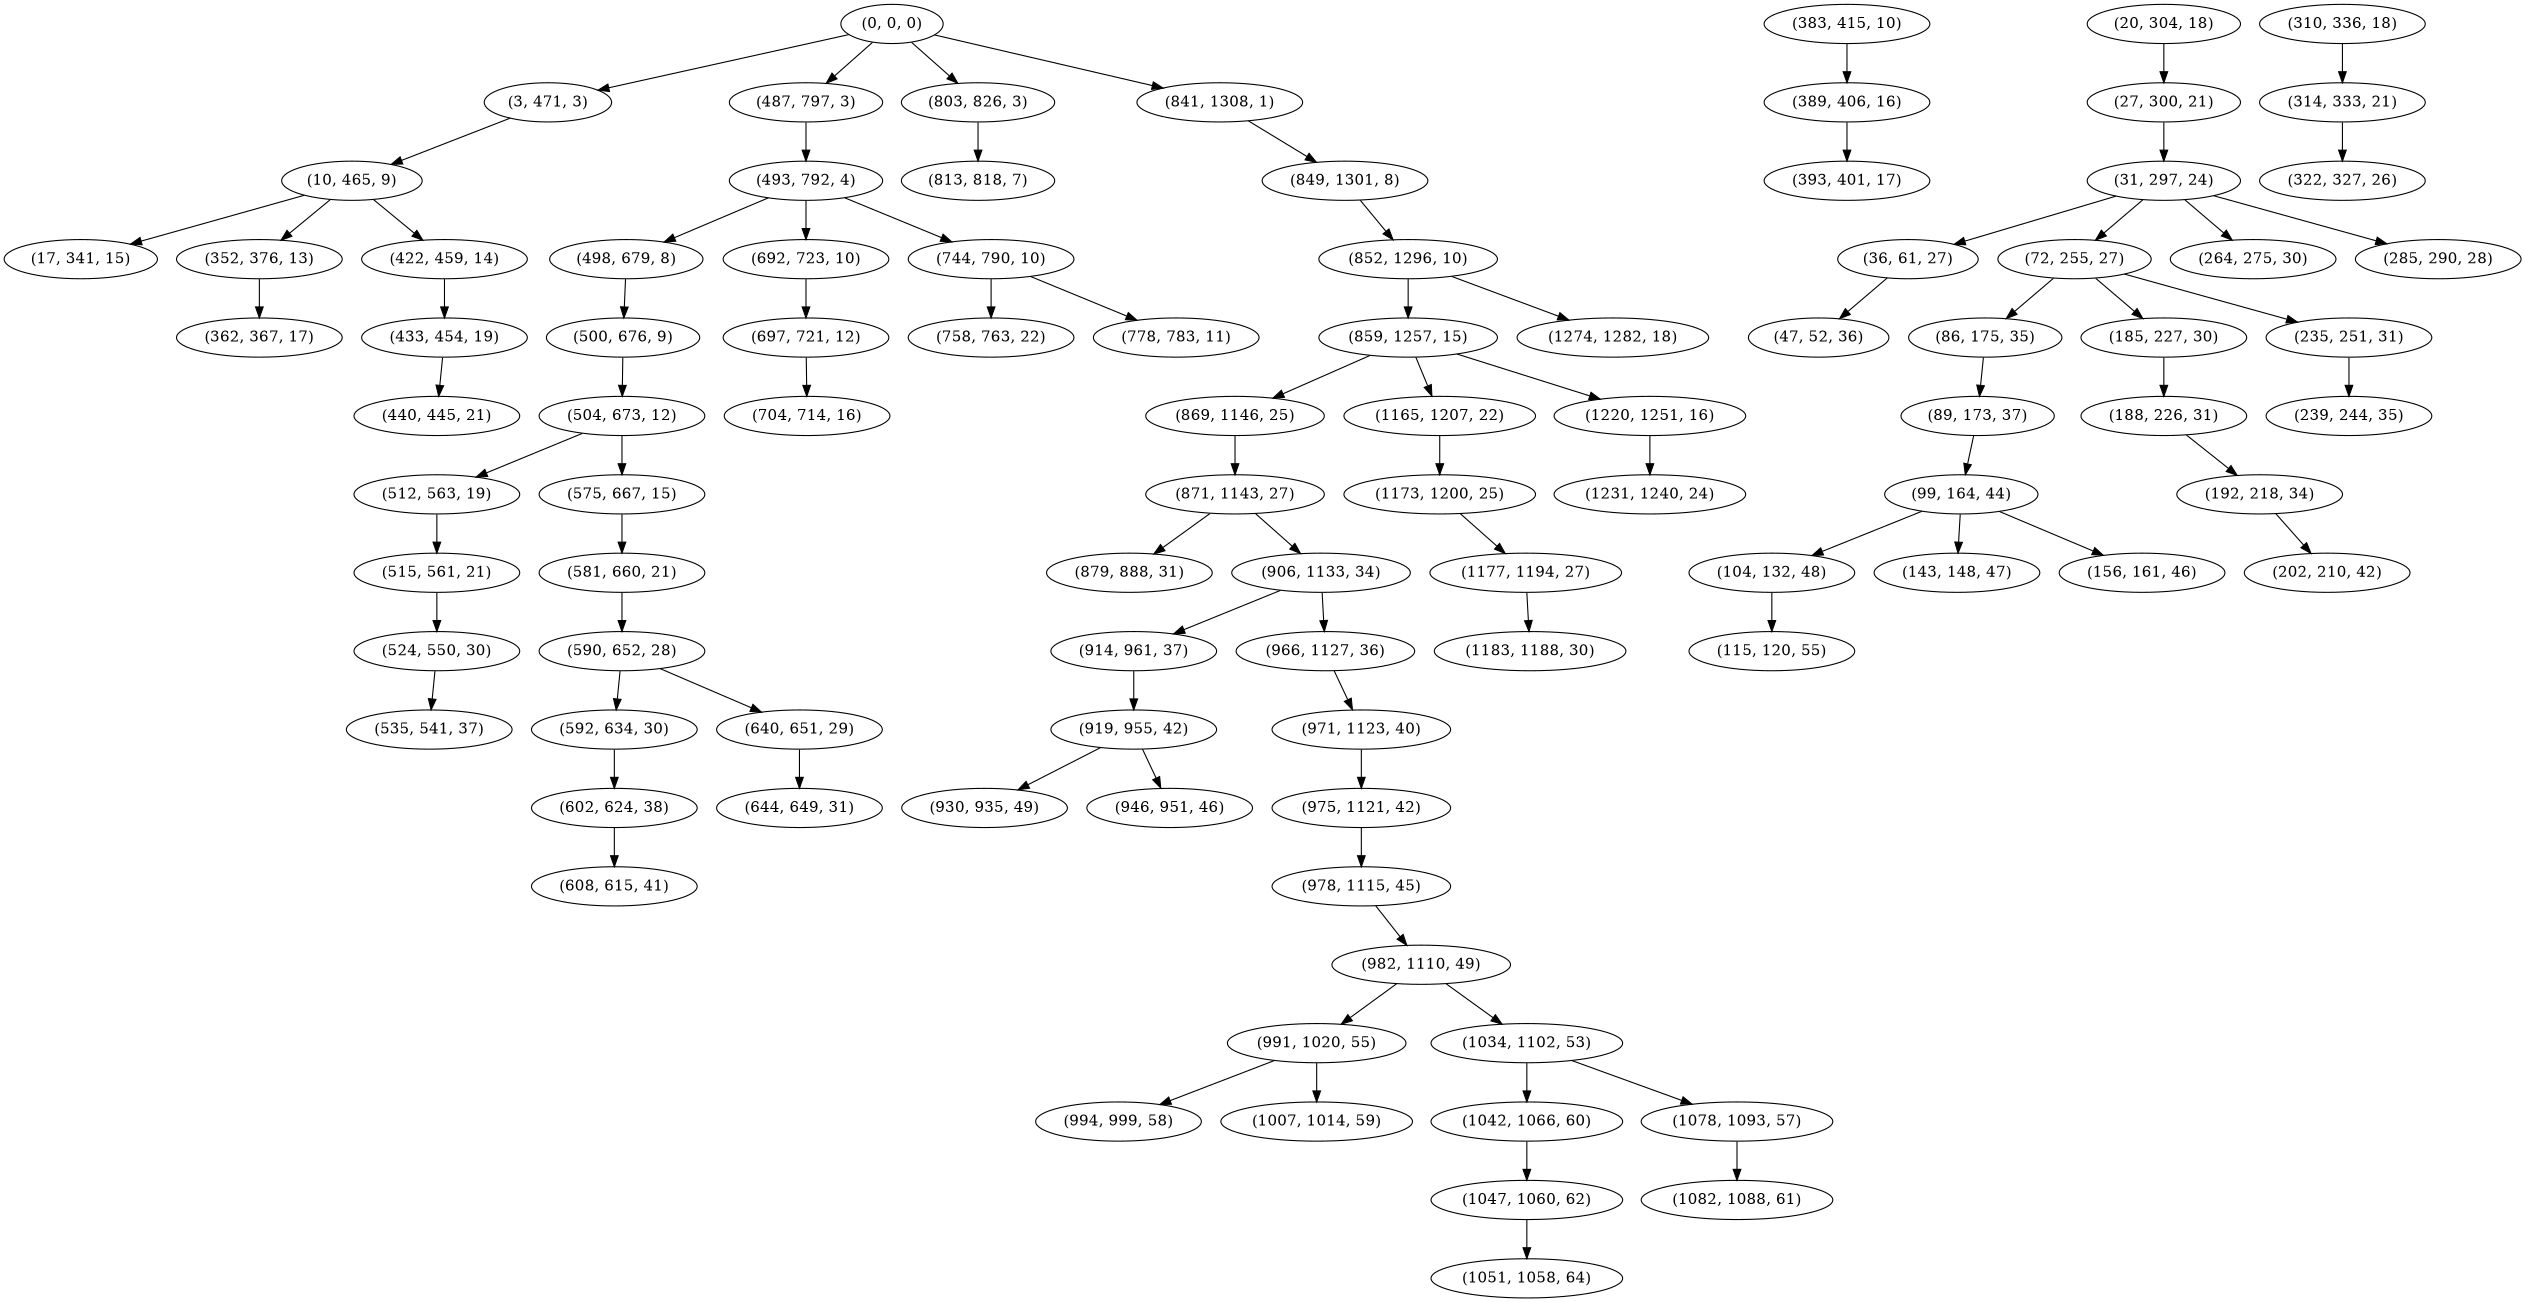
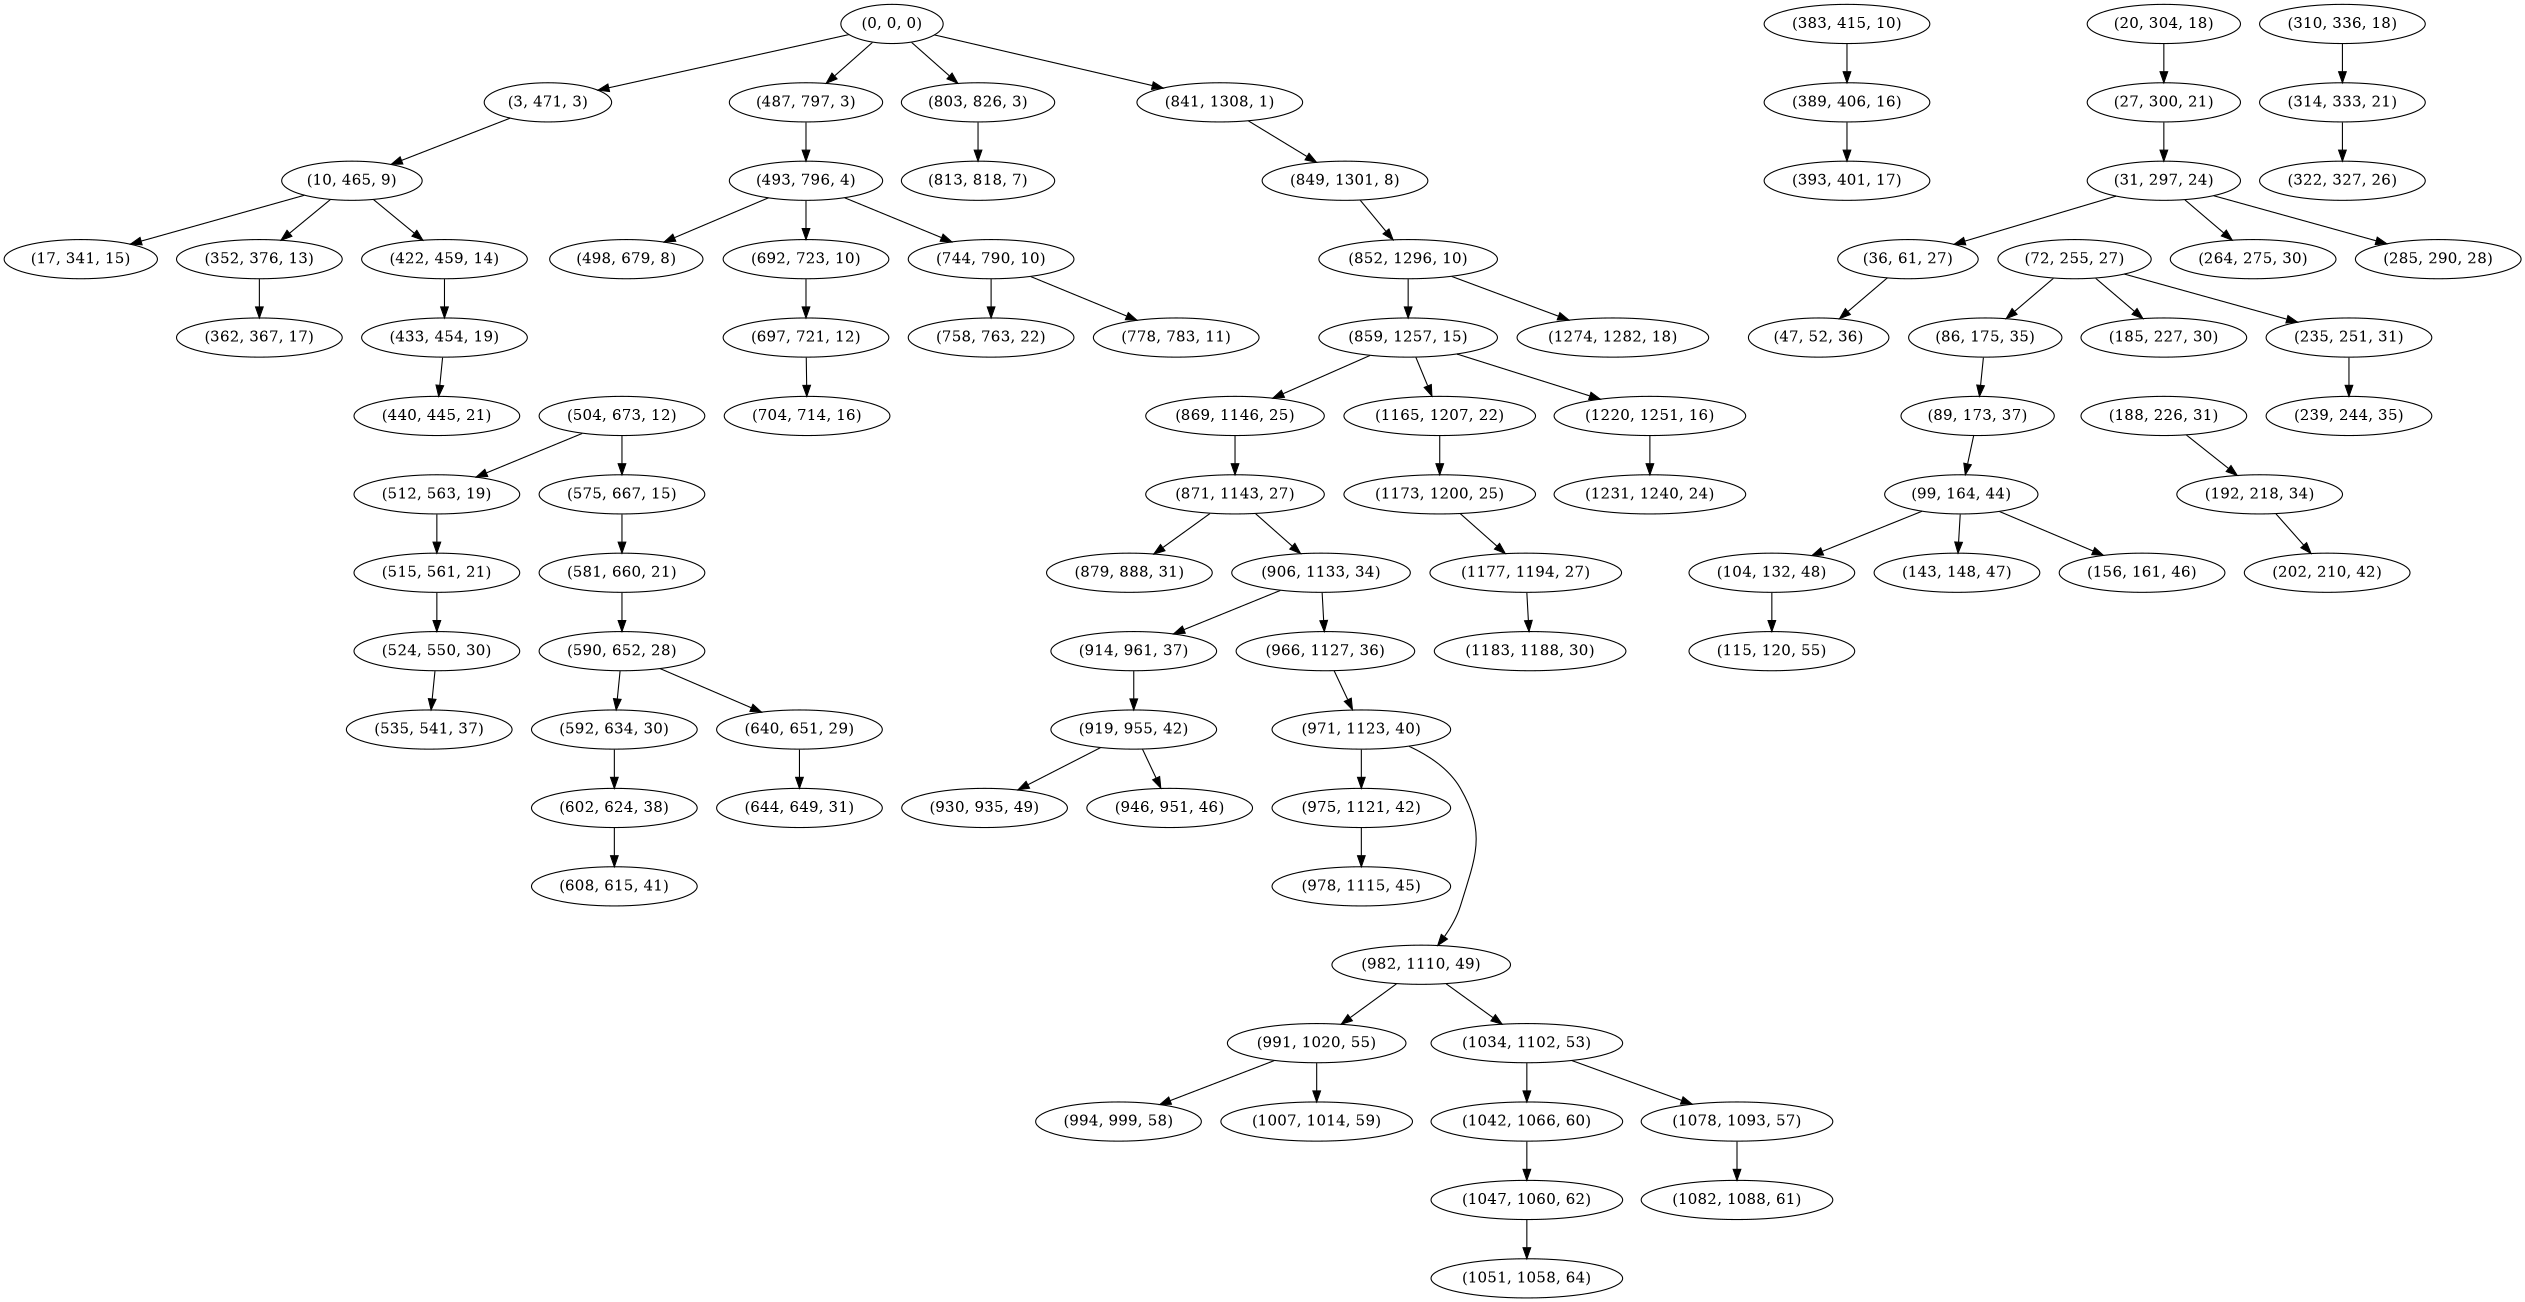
(806, 181) -> (806, 181)
(2123, 216) -> none
(623, 338) -> none
(2164, 371) -> none
(1388, 921) -> (1476, 830)
